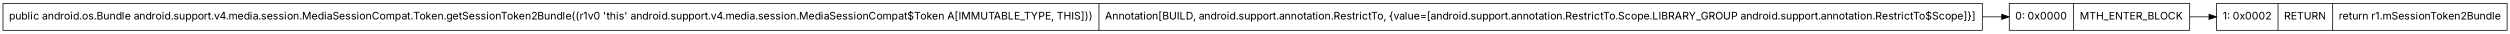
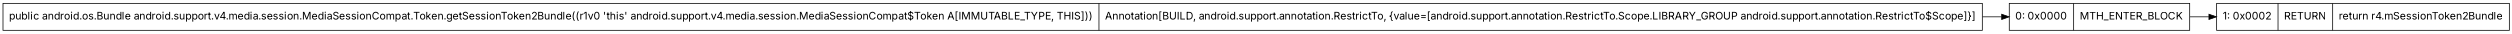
(2420, 16) -> (2421, 16)
